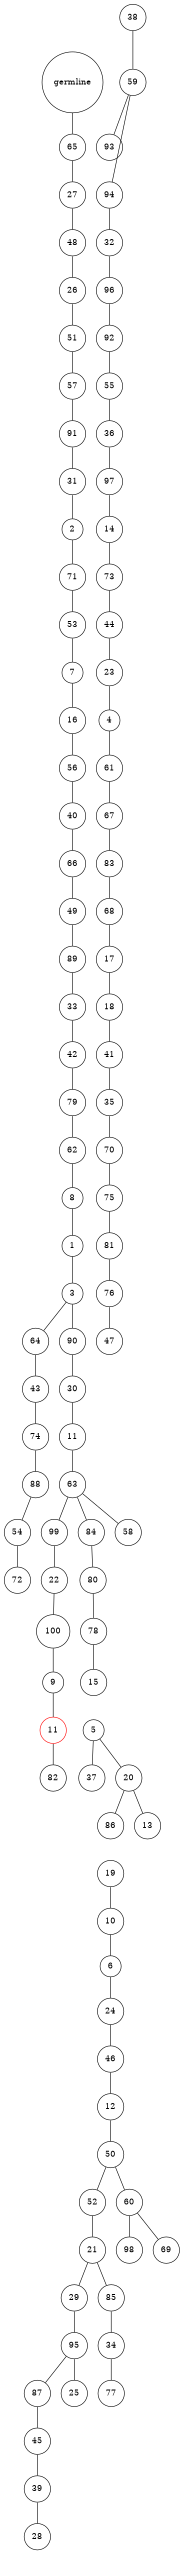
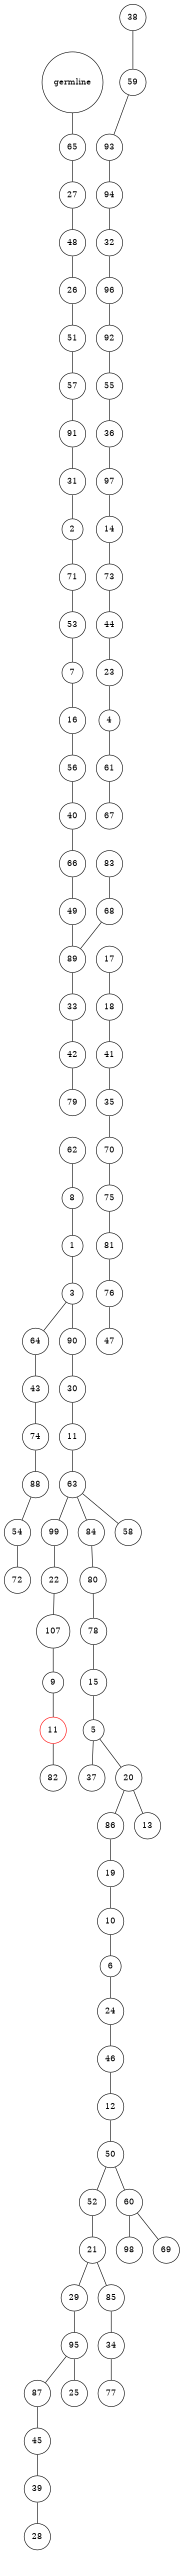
(121, 139) -> (109, 171)
(109, 840) -> none
(109, 935) -> (91, 935)
(73, 1127) -> none
(53, 1631) -> (53, 1631)
none -> (94, 1708)
none -> (111, 1850)
